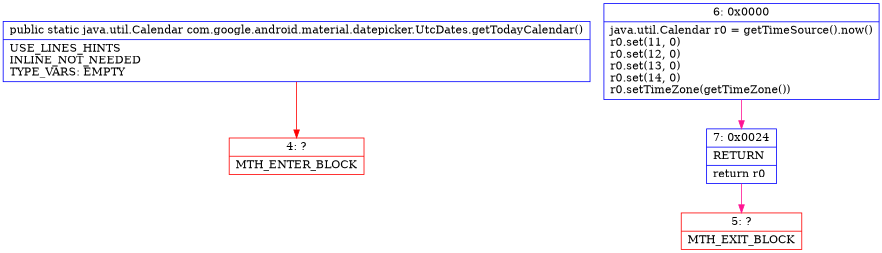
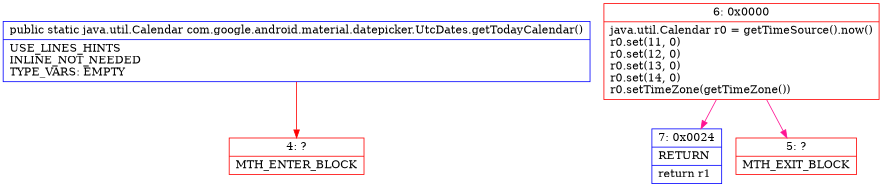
(742, 52) -> (742, 52)
(740, 174) -> (685, 174)
(742, 194) -> (775, 115)
